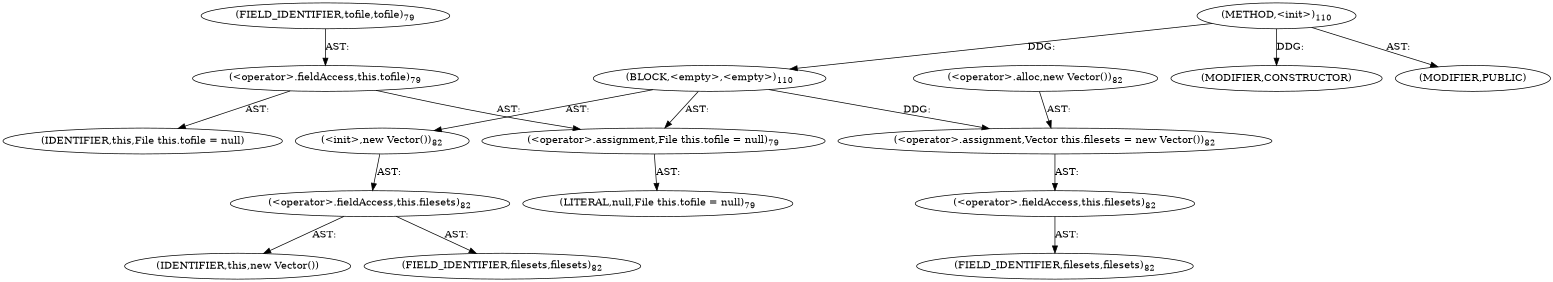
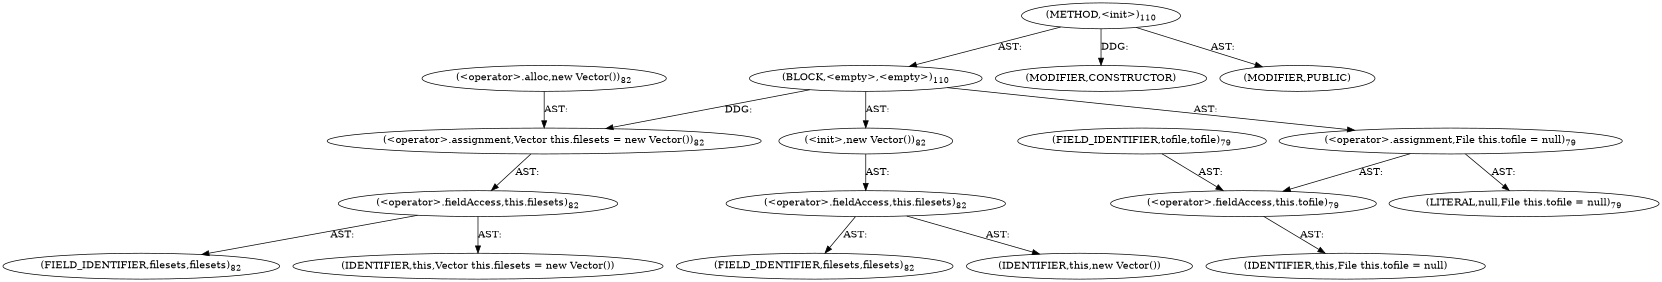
(1043, 47) -> (1012, 47)
(474, 111) -> (1350, 171)
none -> (478, 266)
